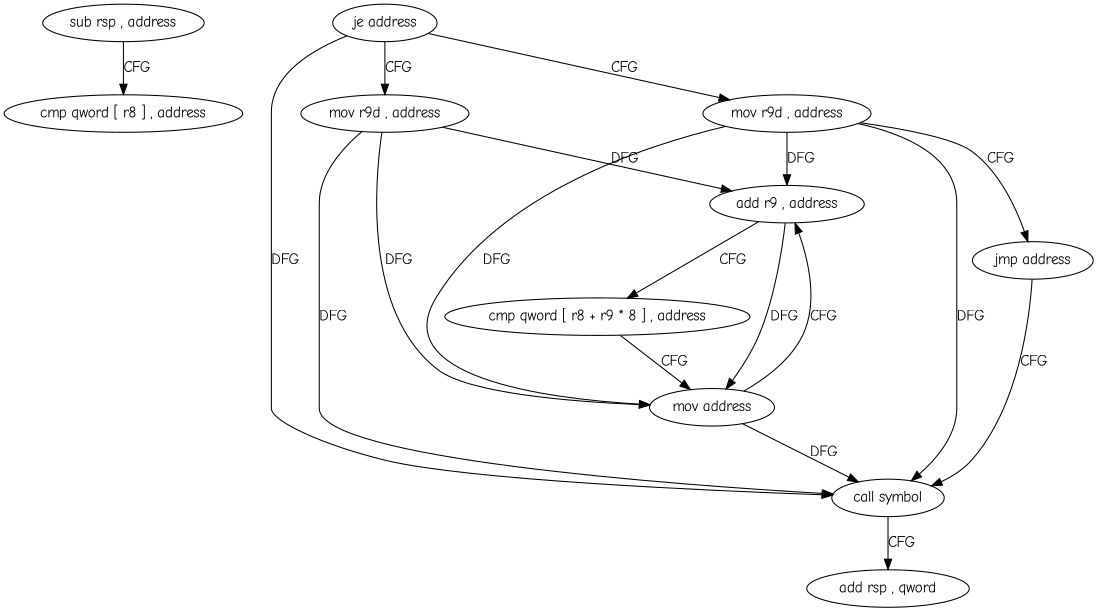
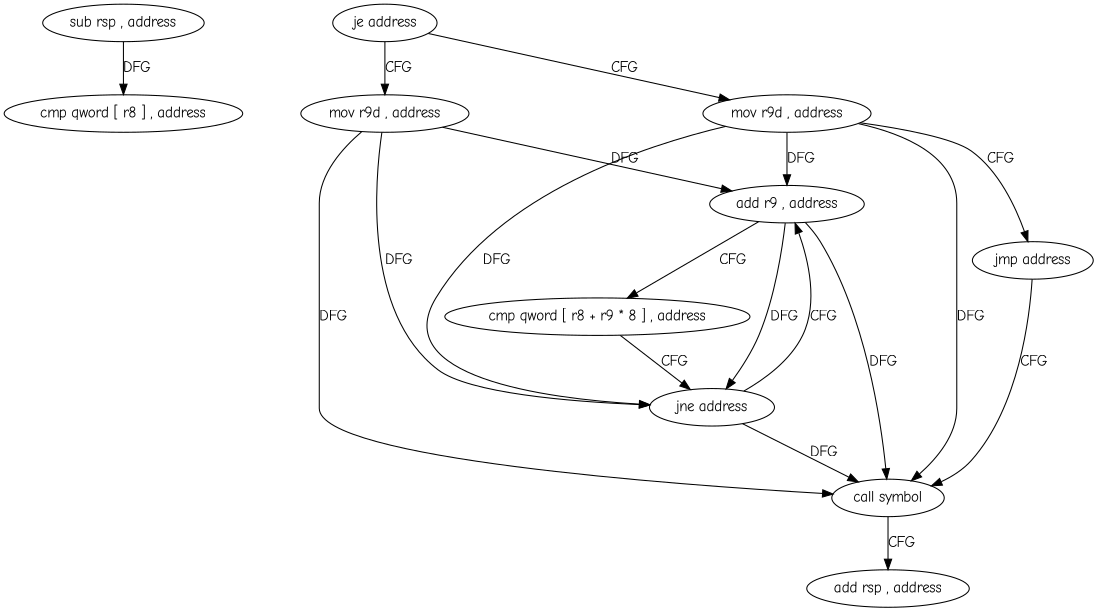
(137, 68) -> (137, 68)
(712, 407) -> (712, 407)
(337, 446) -> (861, 340)
(888, 589) -> (888, 589)
